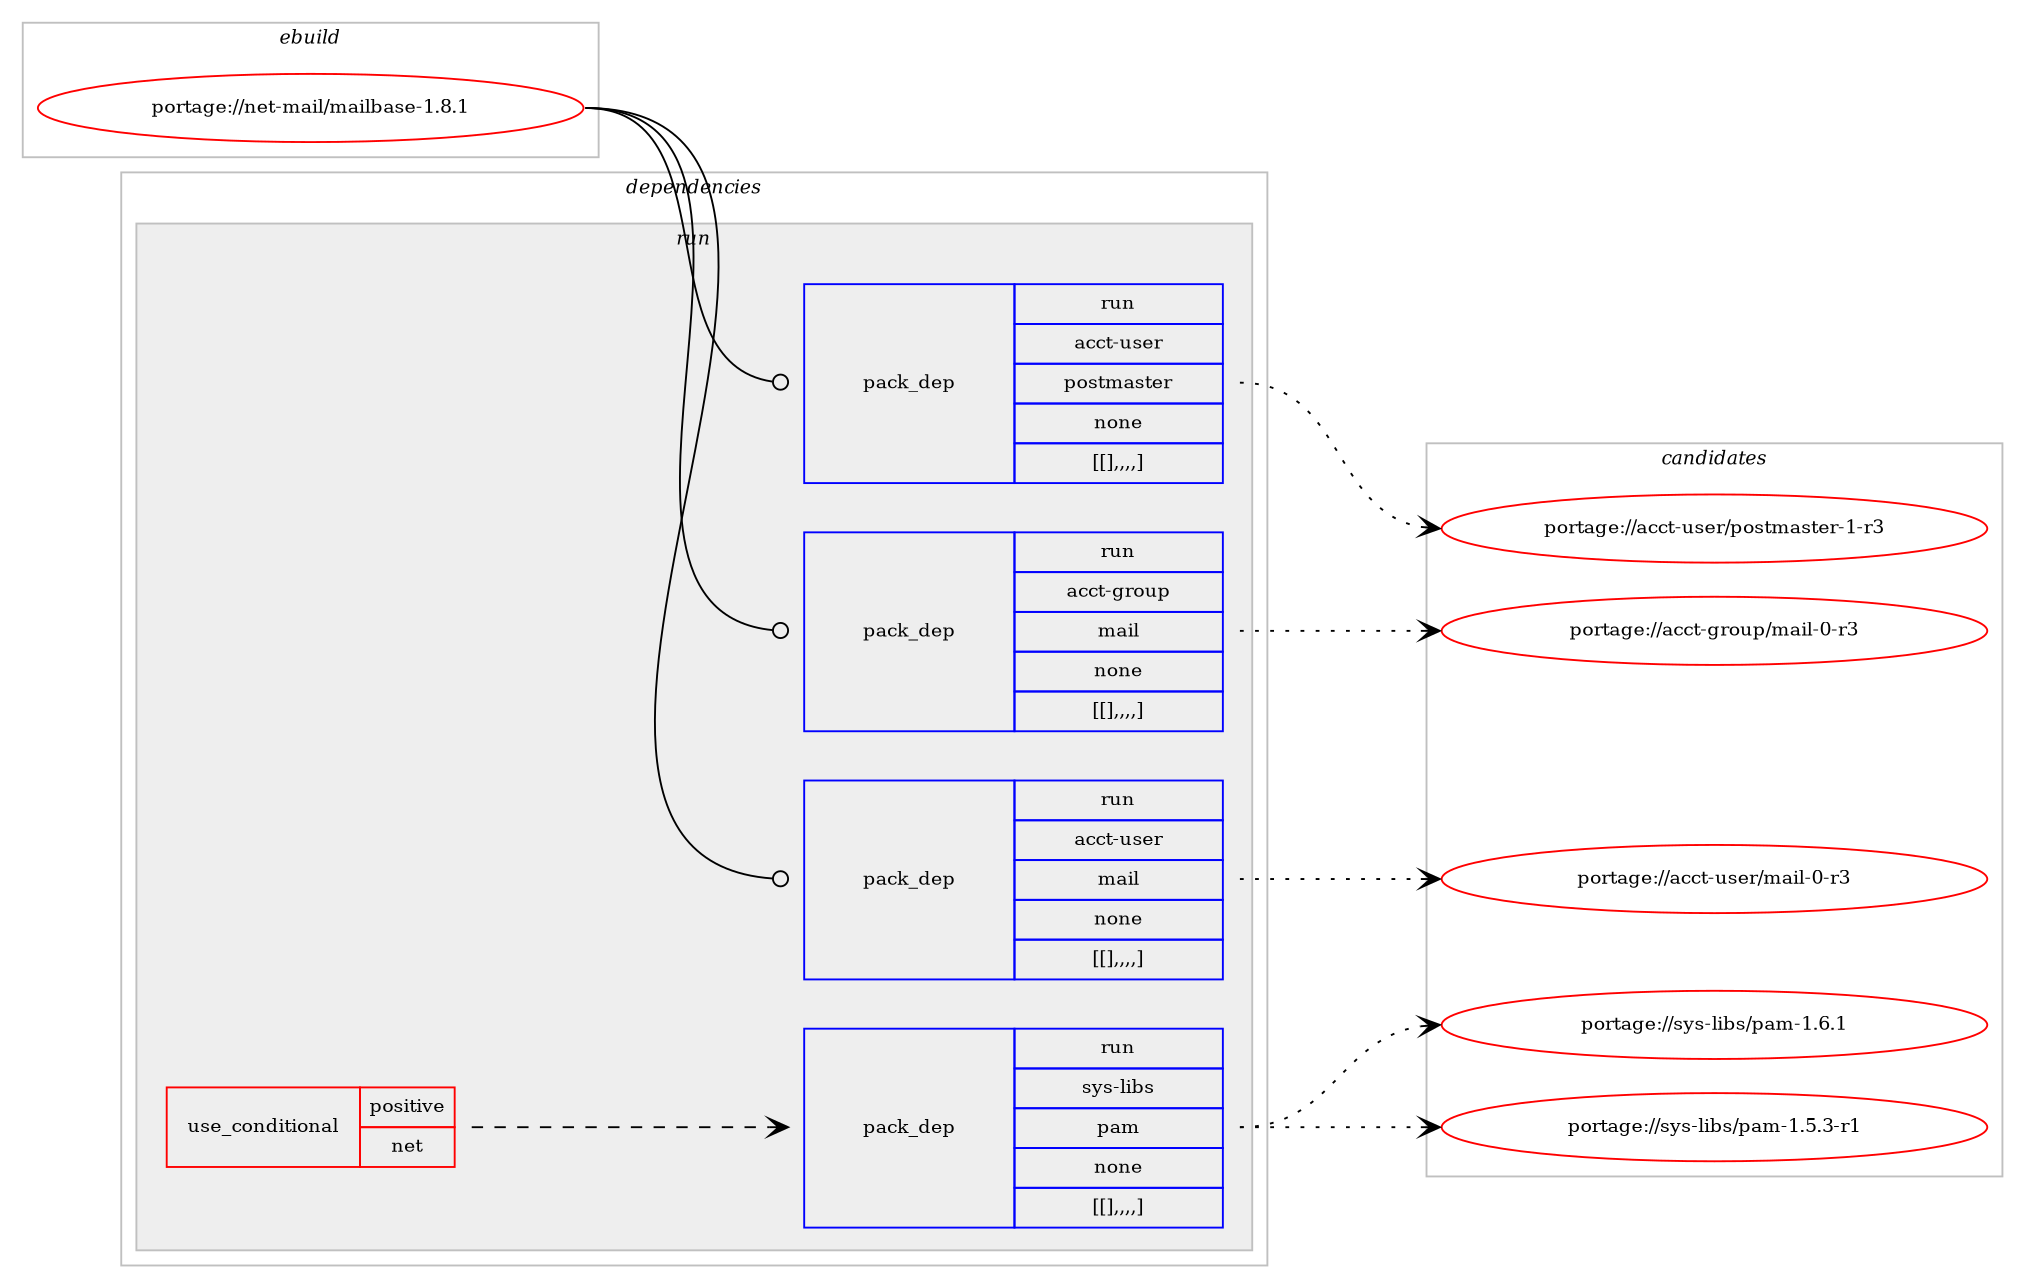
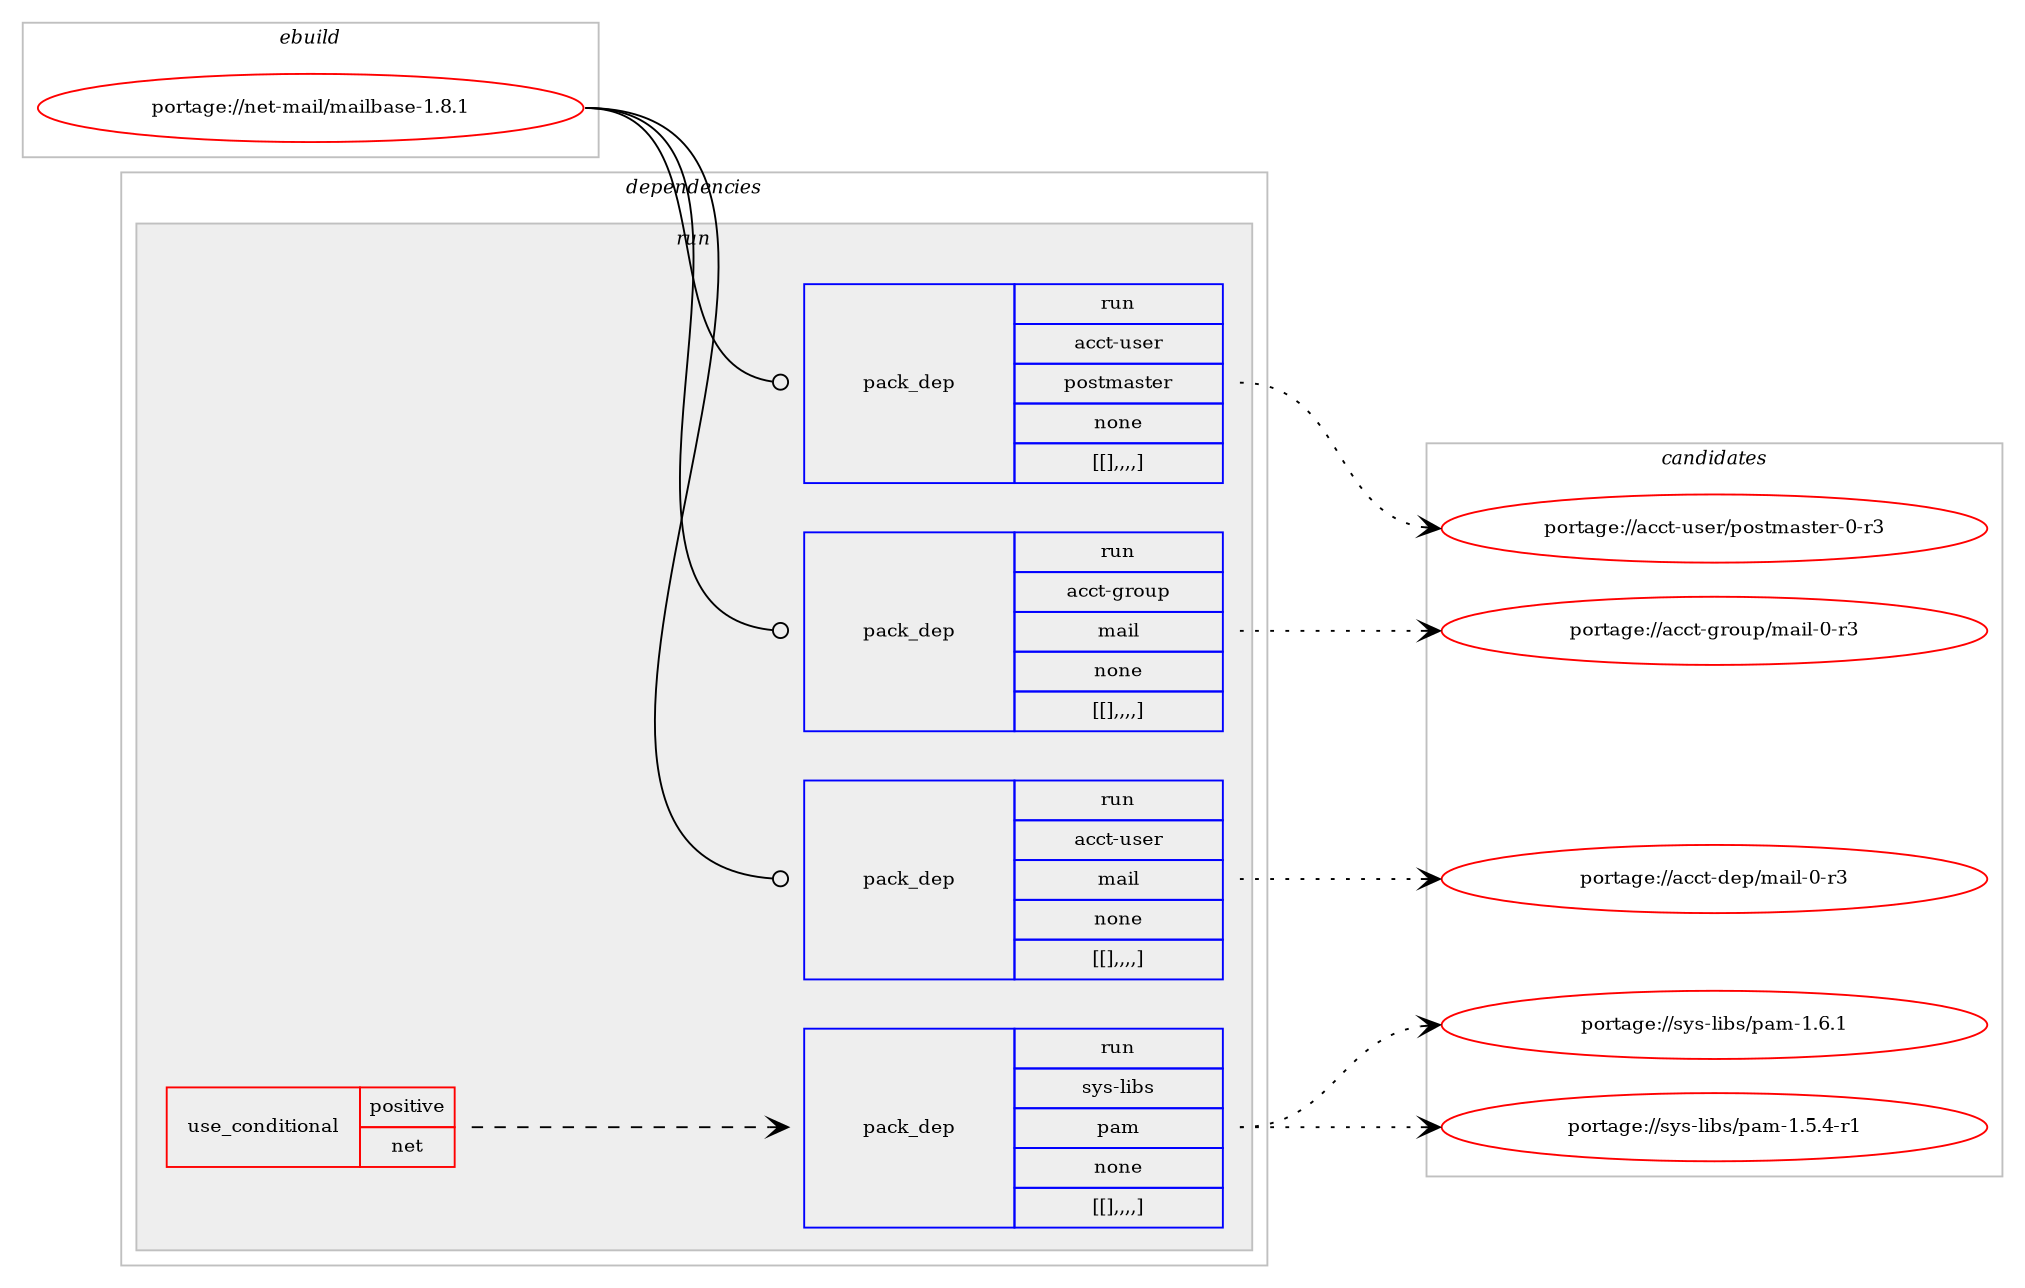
(1714, 529) -> (1714, 529)
(1714, 879) -> (1714, 879)
(1714, 1127) -> (1714, 1127)
